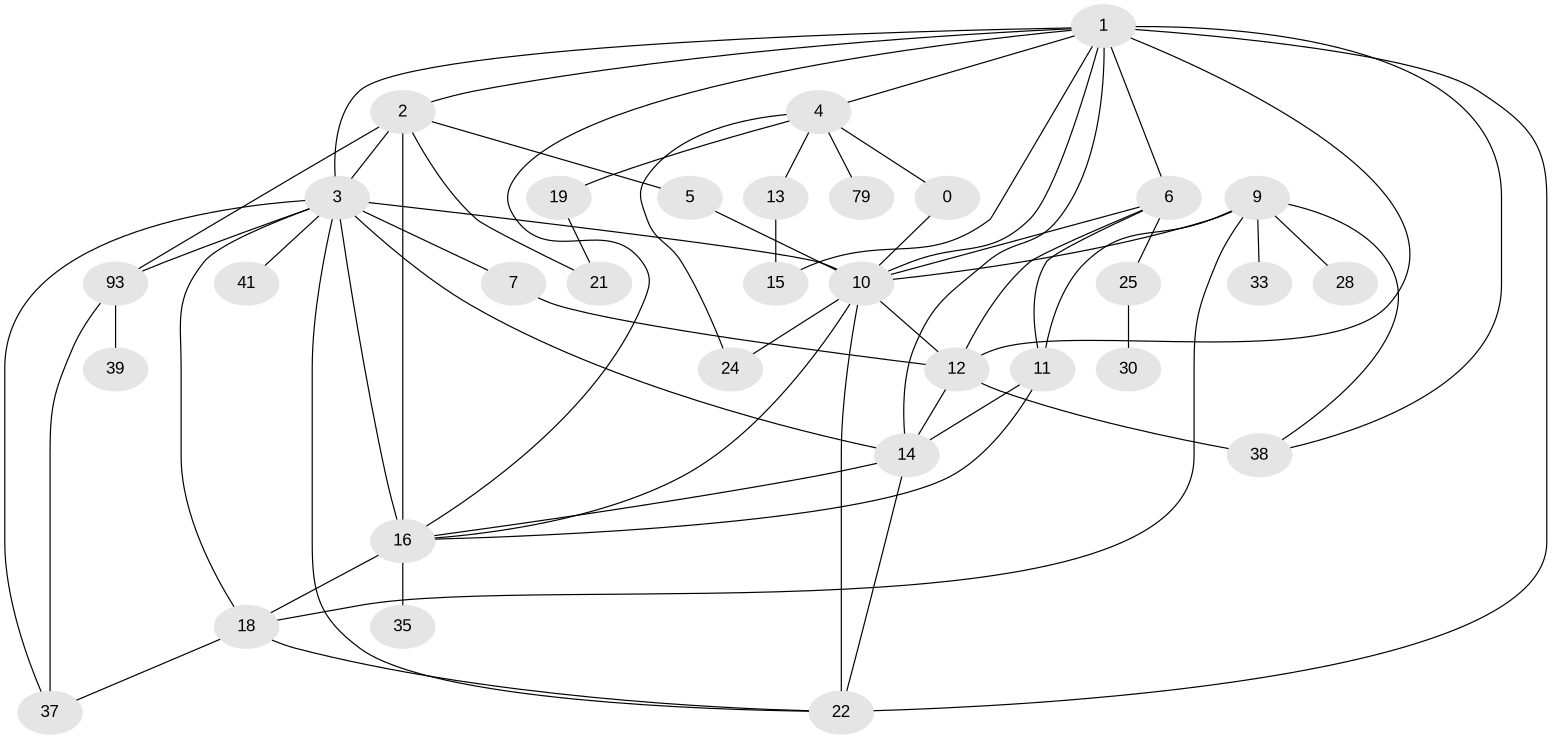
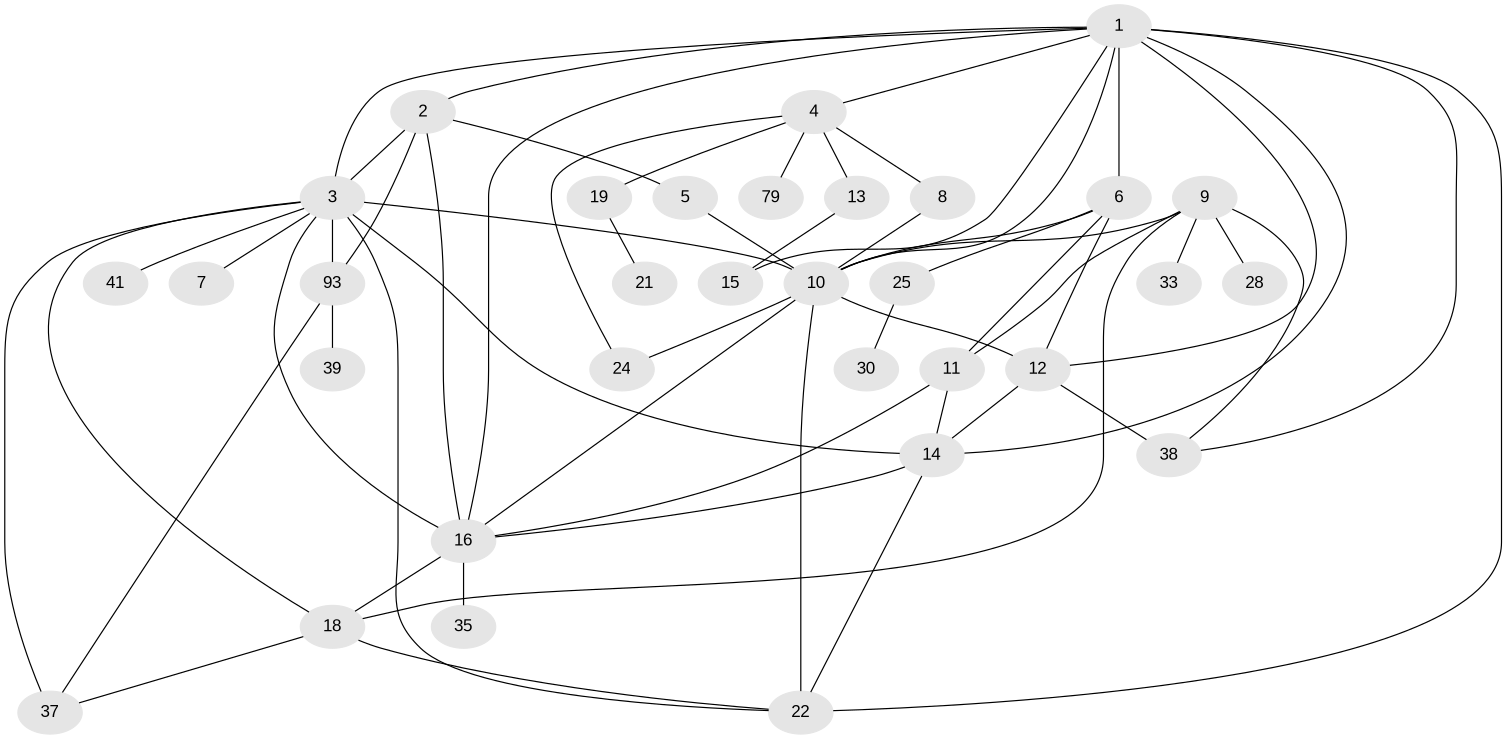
(947, 198) -> (943, 198)
(486, 225) -> none
(730, 338) -> none
